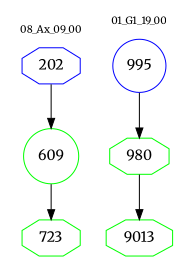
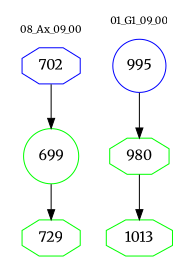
(139, 22) -> (139, 22)
(51, 66) -> (51, 66)
(51, 156) -> (51, 156)
(51, 238) -> (51, 238)
(139, 238) -> (139, 238)
